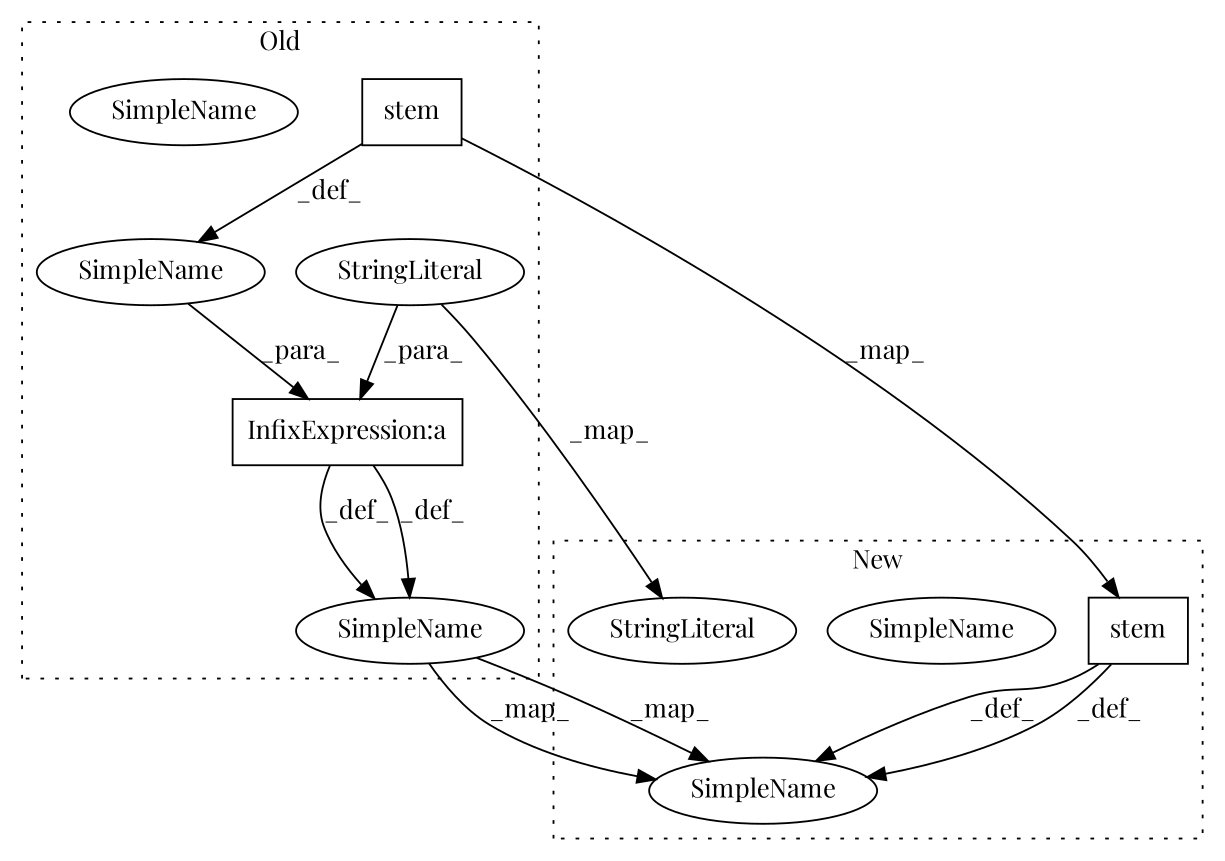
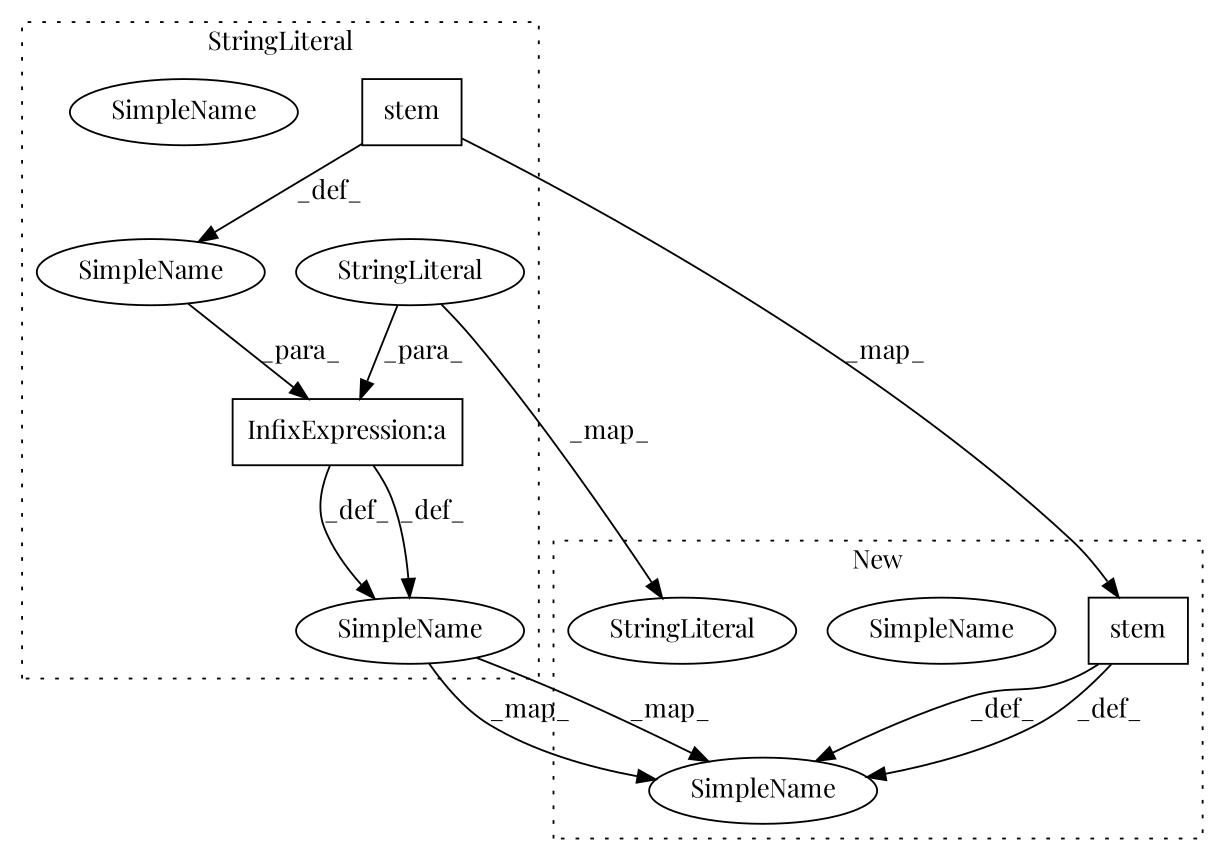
(280, 43) -> (280, 43)
